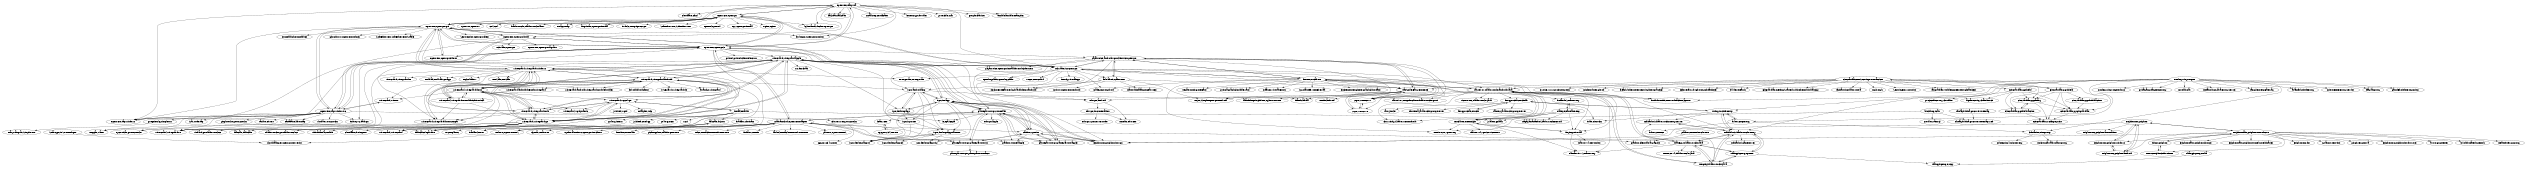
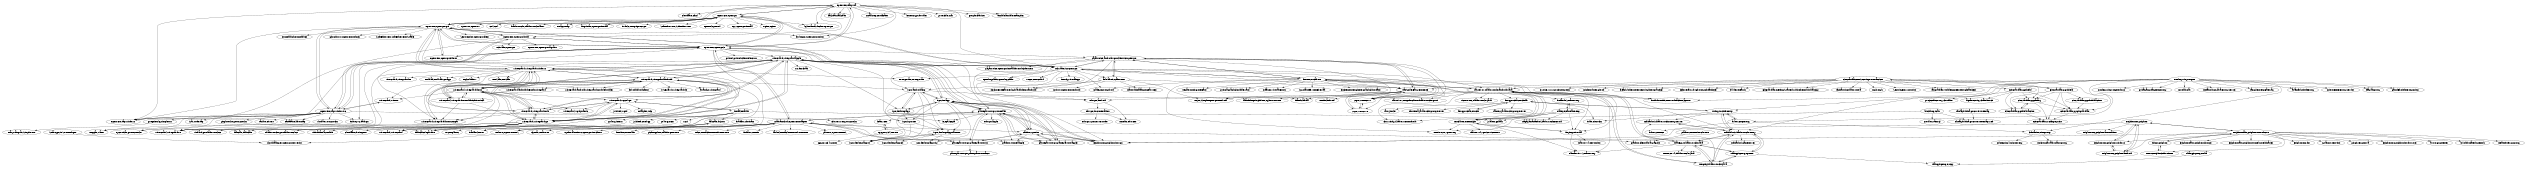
(852, 136) -> (859, 138)
